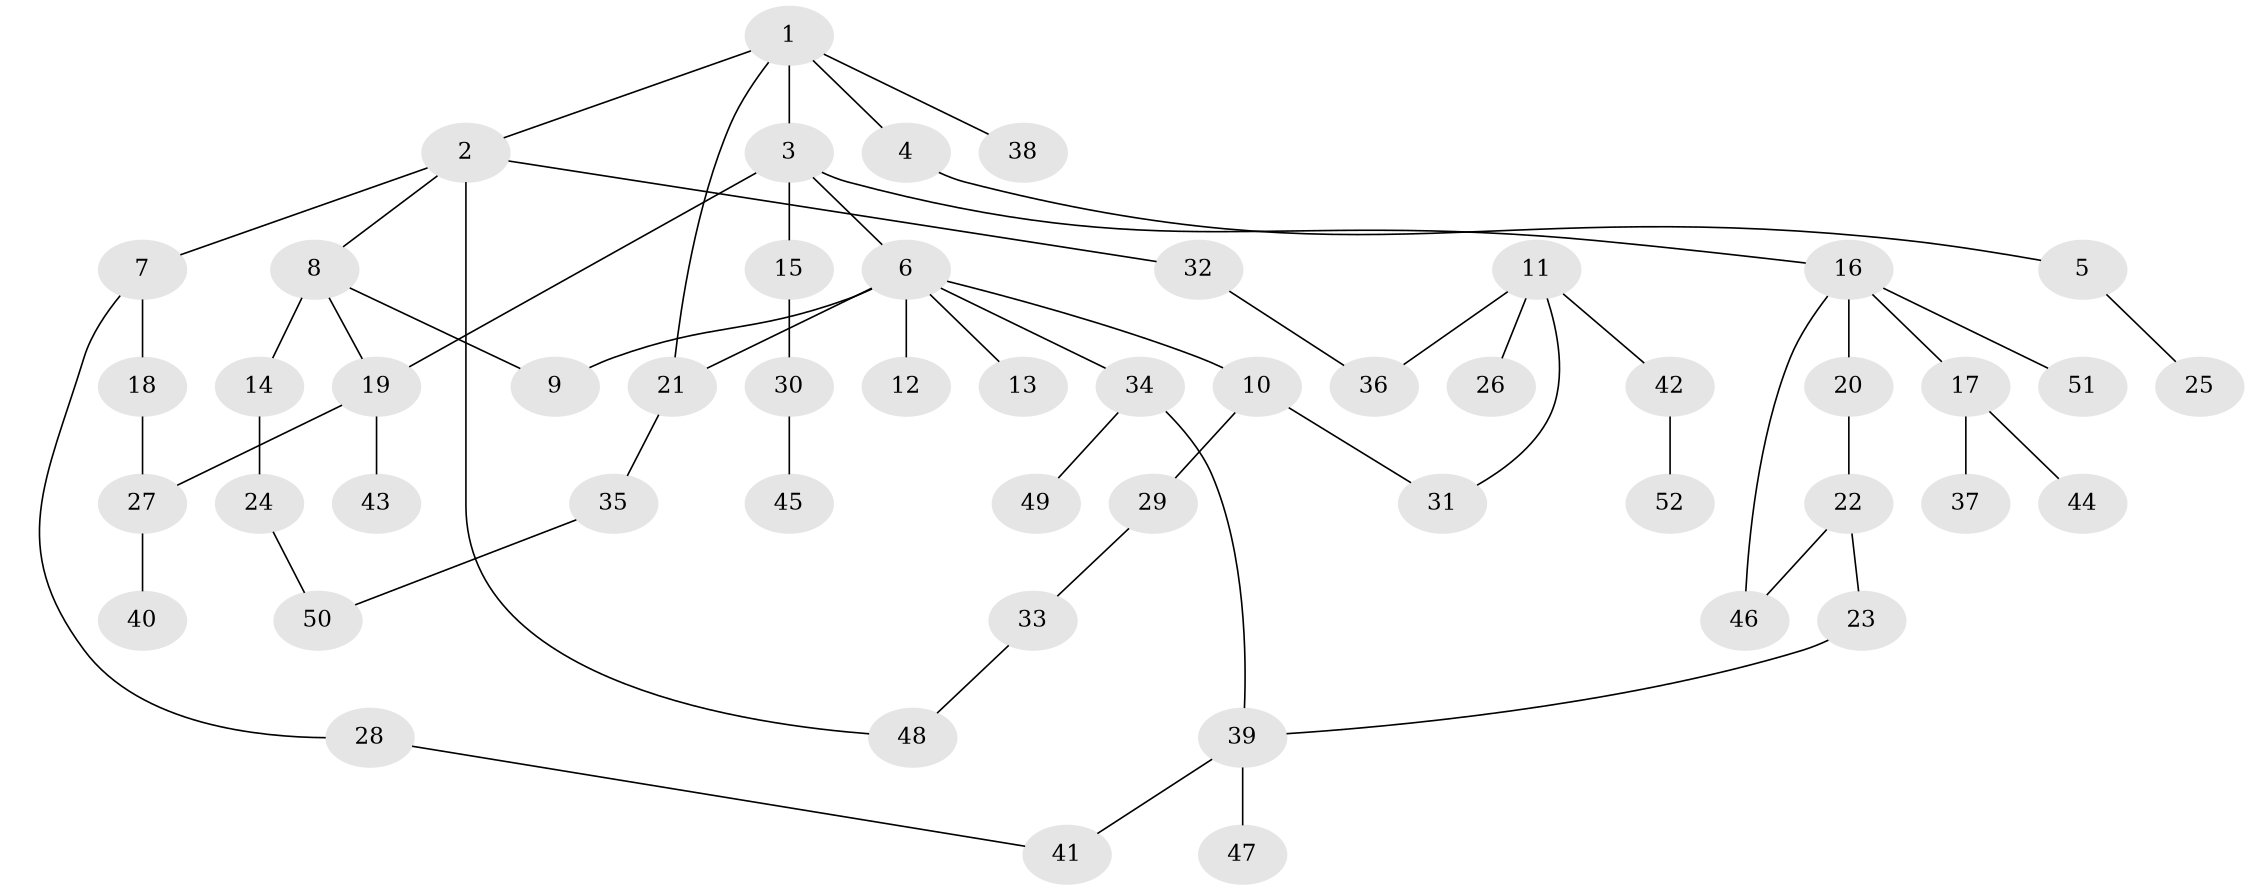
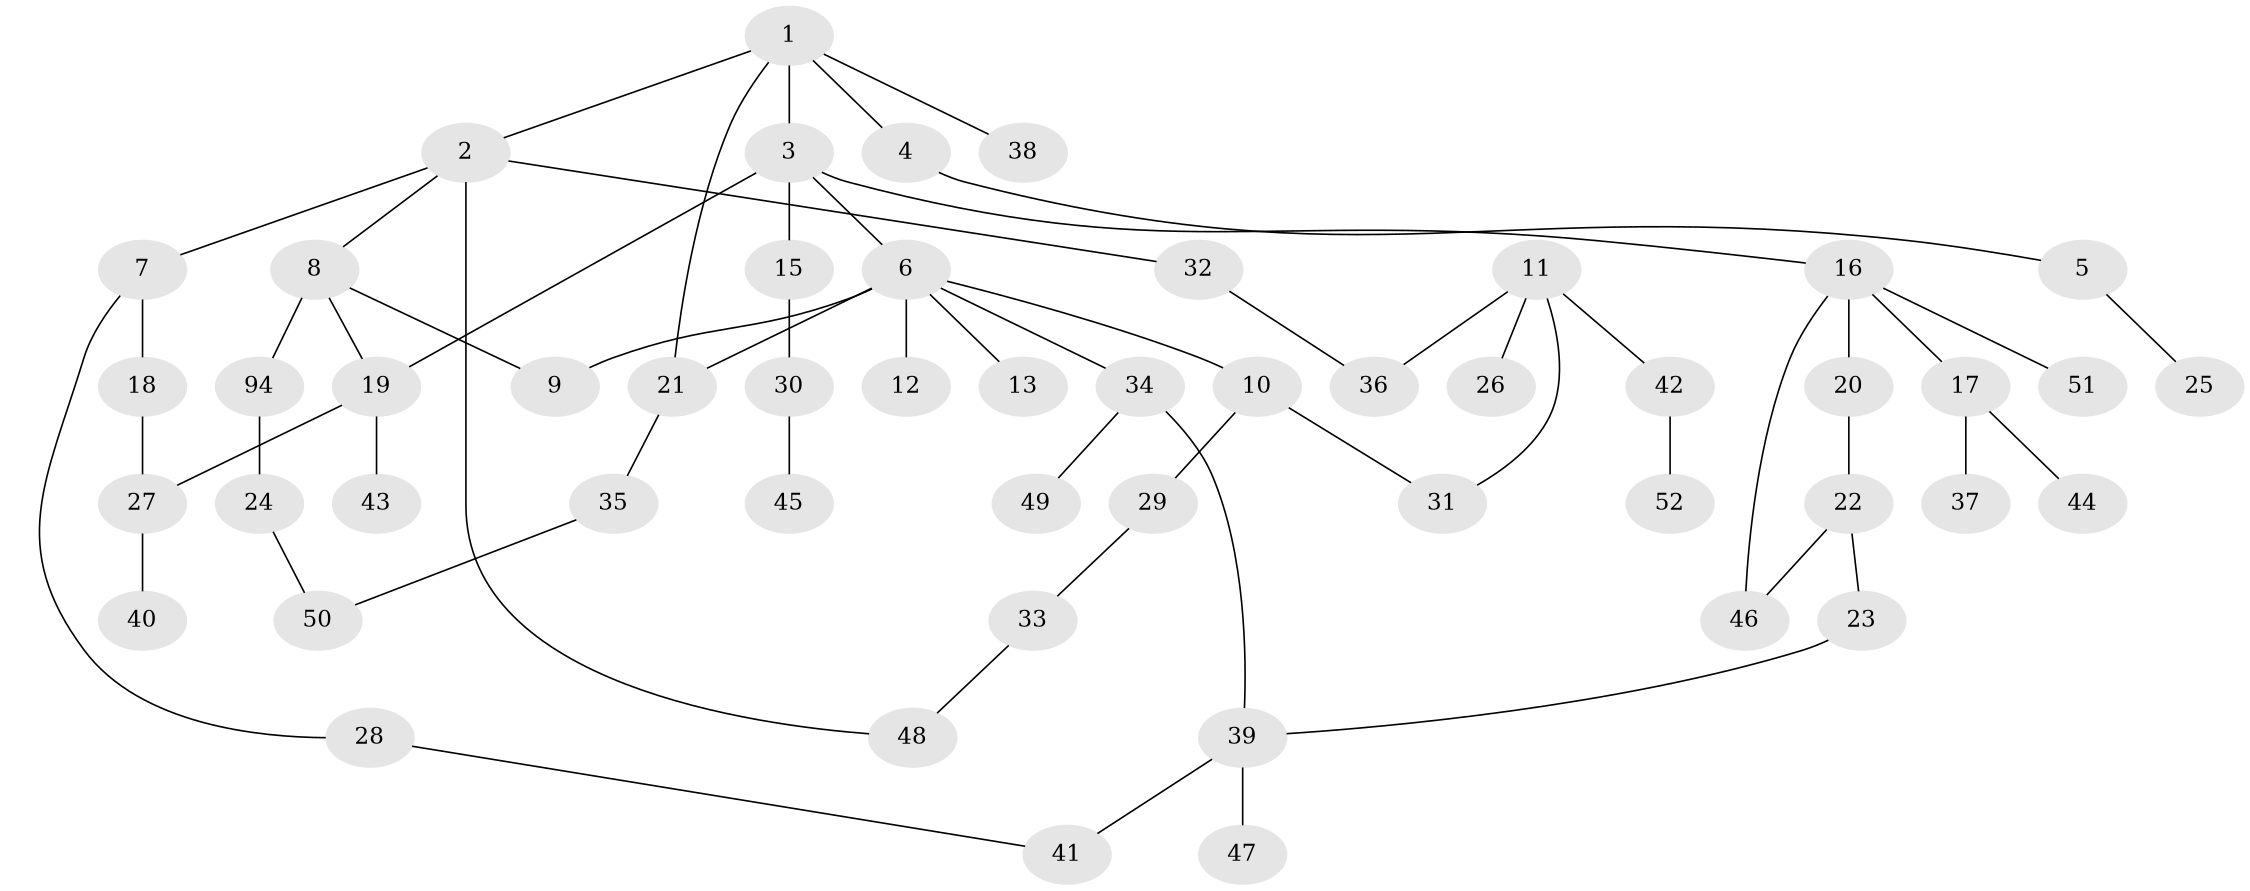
(260, 387) -> (260, 387)
